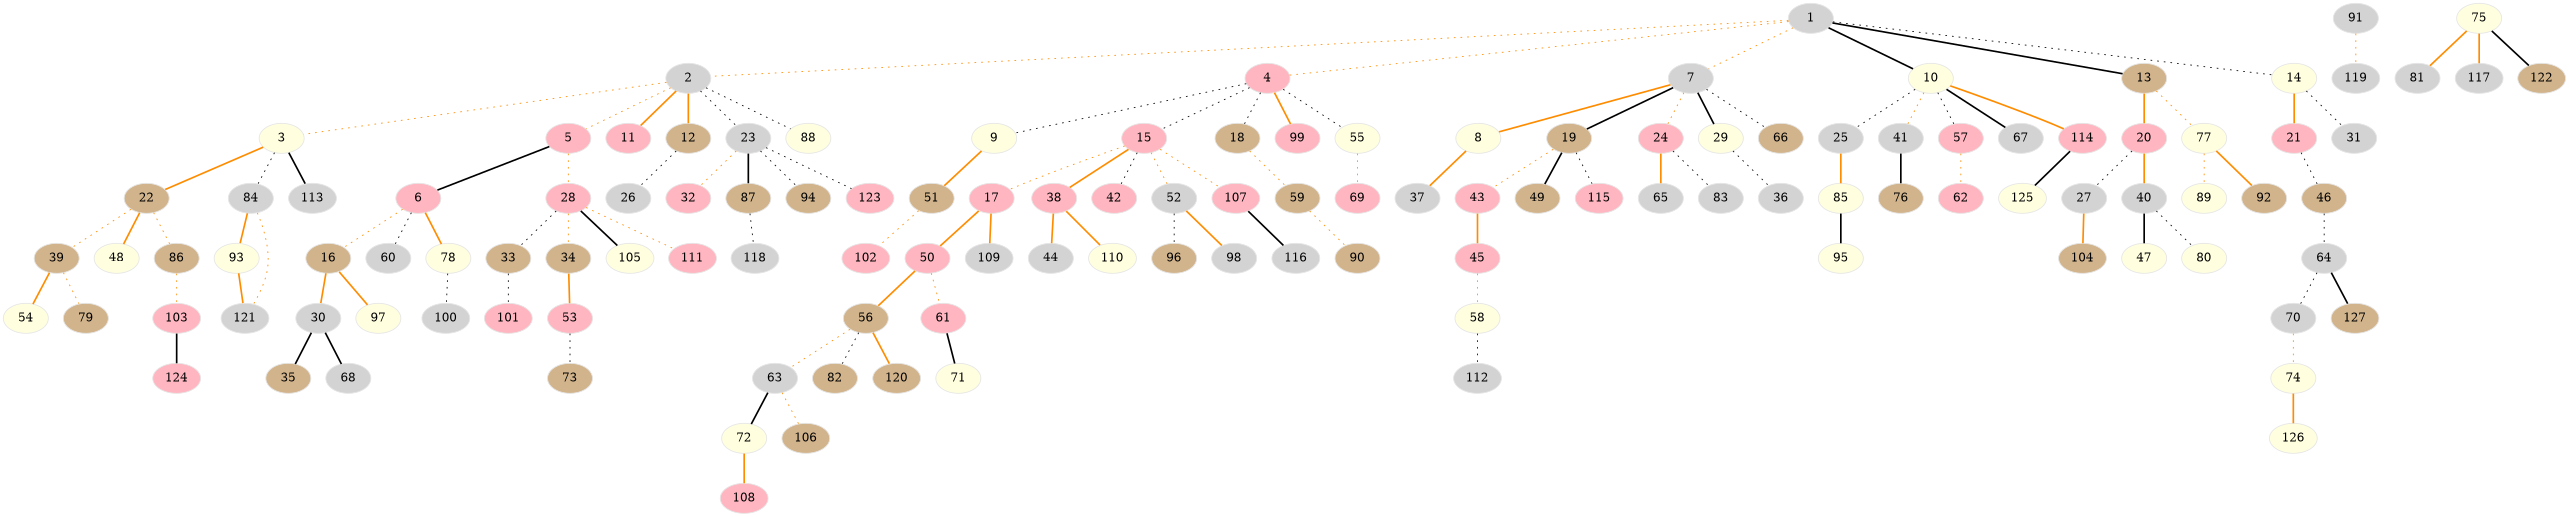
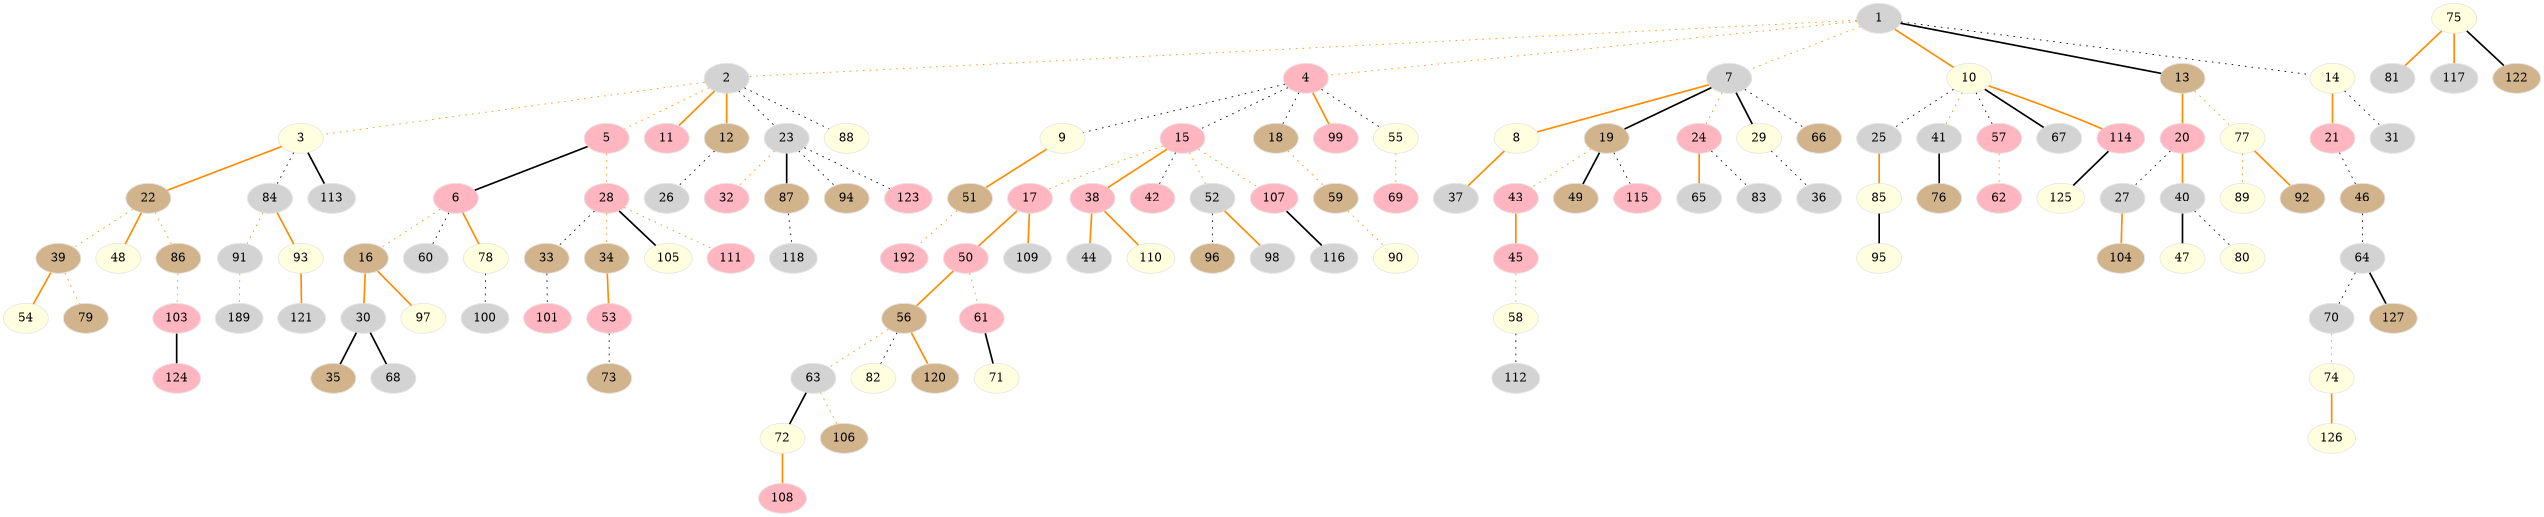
(1871, 48) -> (1924, 48)
(2356, 78) -> (239, 318)
(866, 258) -> (904, 258)
(1358, 258) -> (1396, 258)
(268, 259) -> (255, 228)
(835, 378) -> (873, 378)
